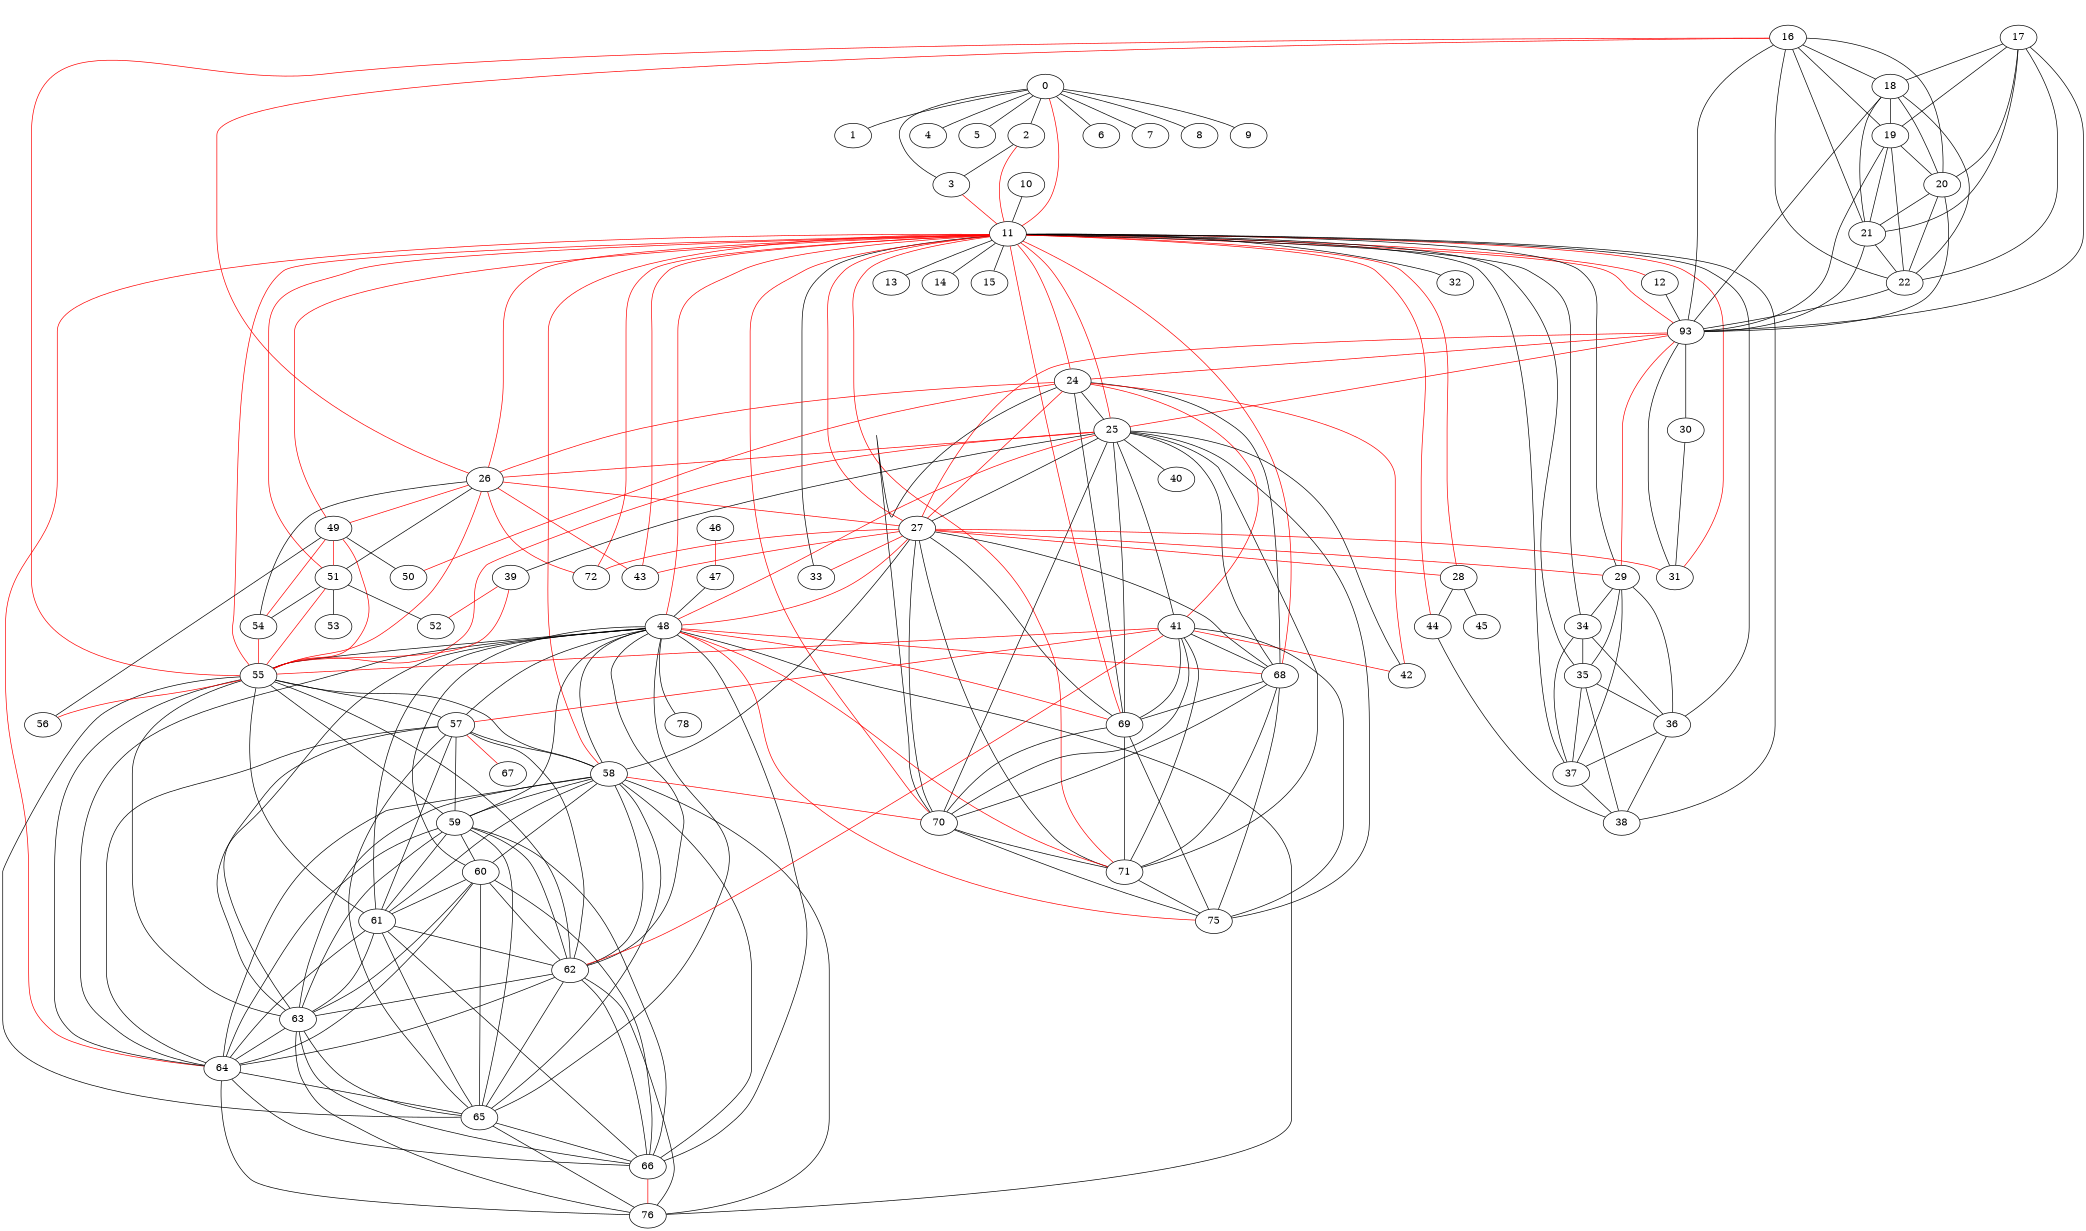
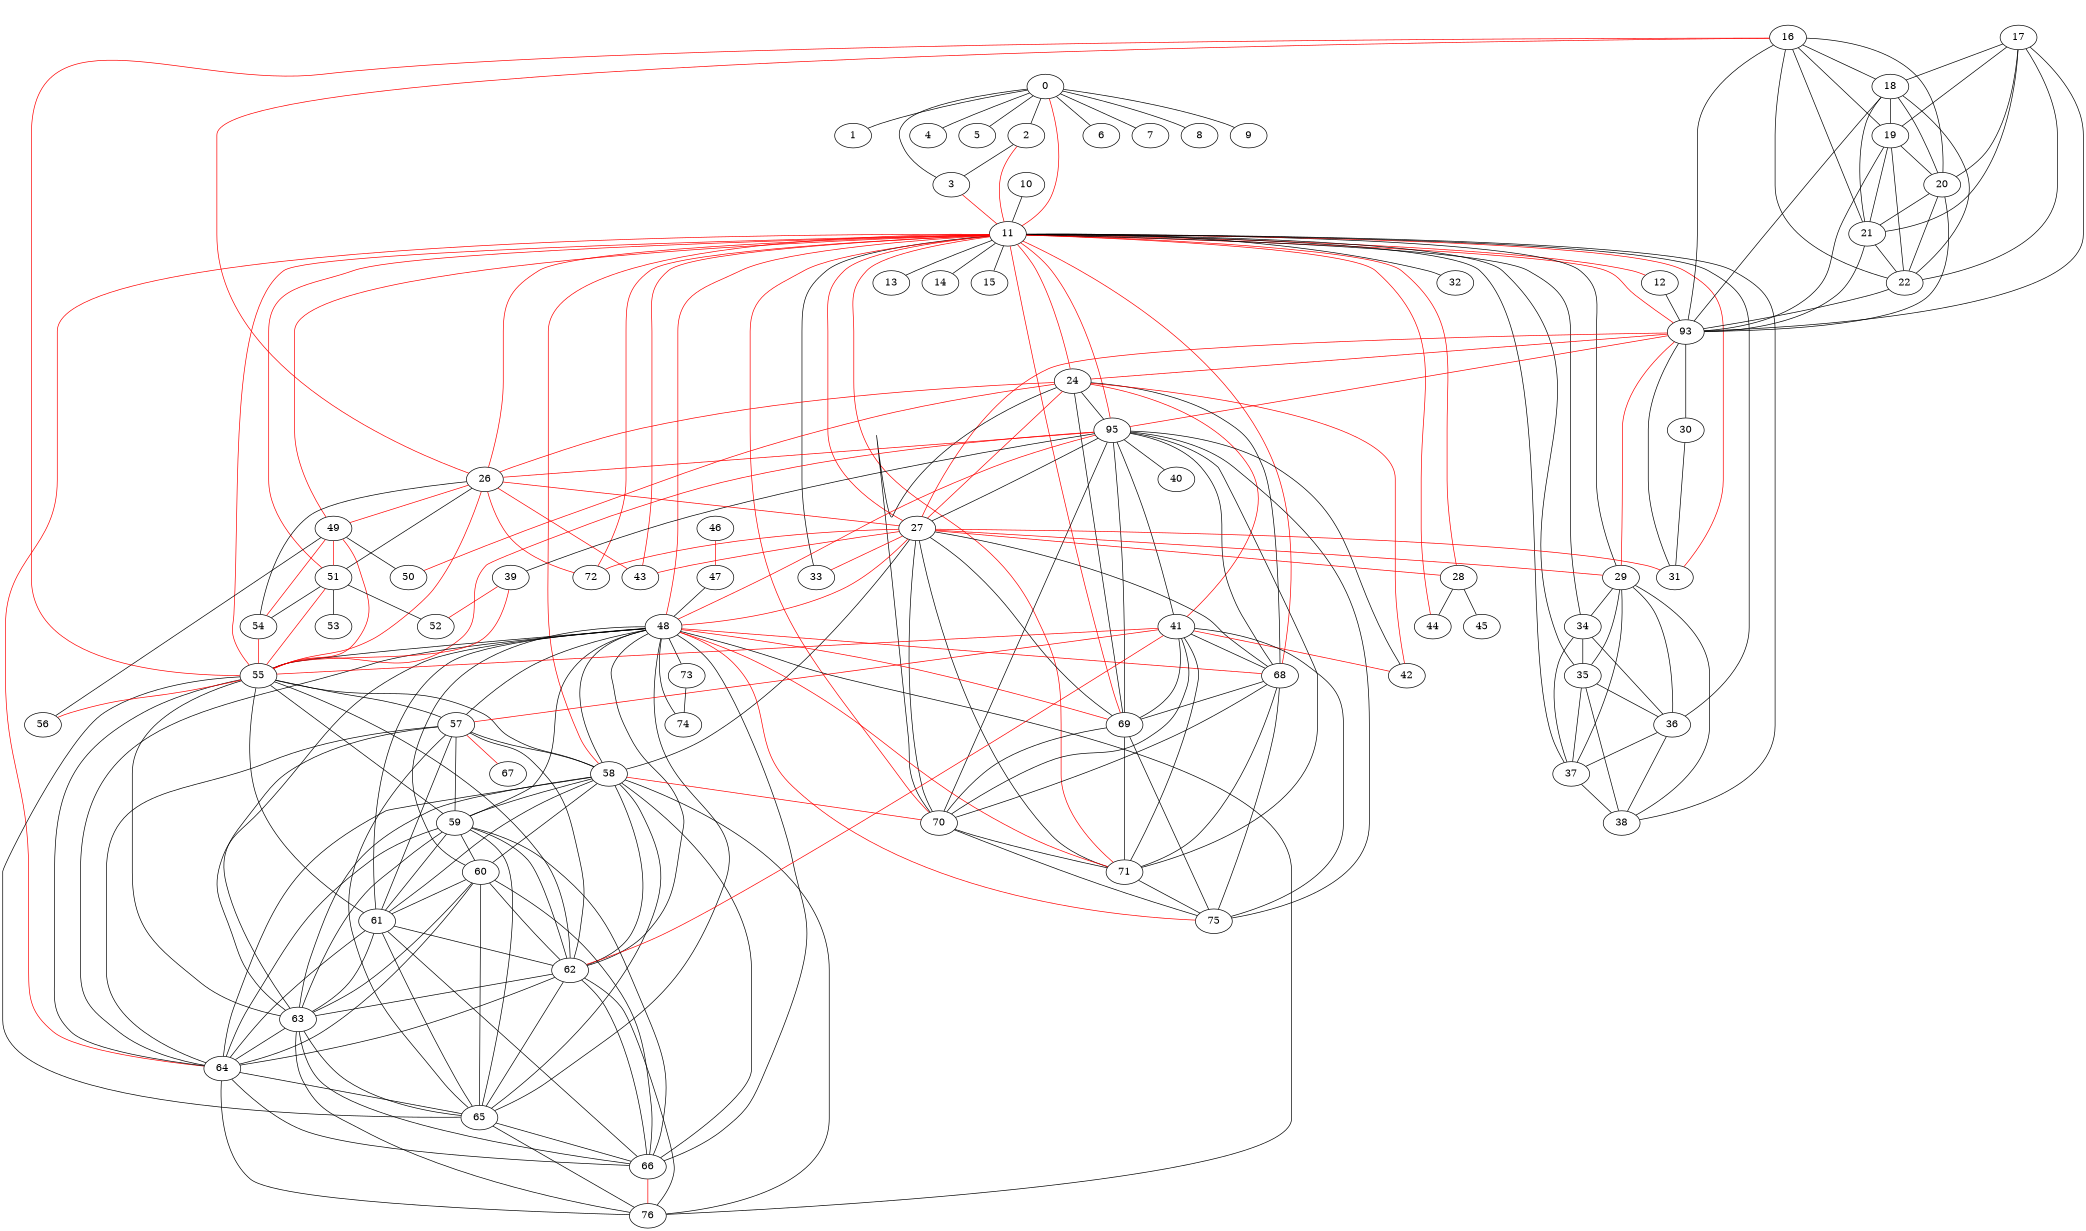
(1112, 430) -> (1112, 430)
none -> (687, 676)
(683, 725) -> (683, 725)
(1506, 744) -> (1710, 707)
